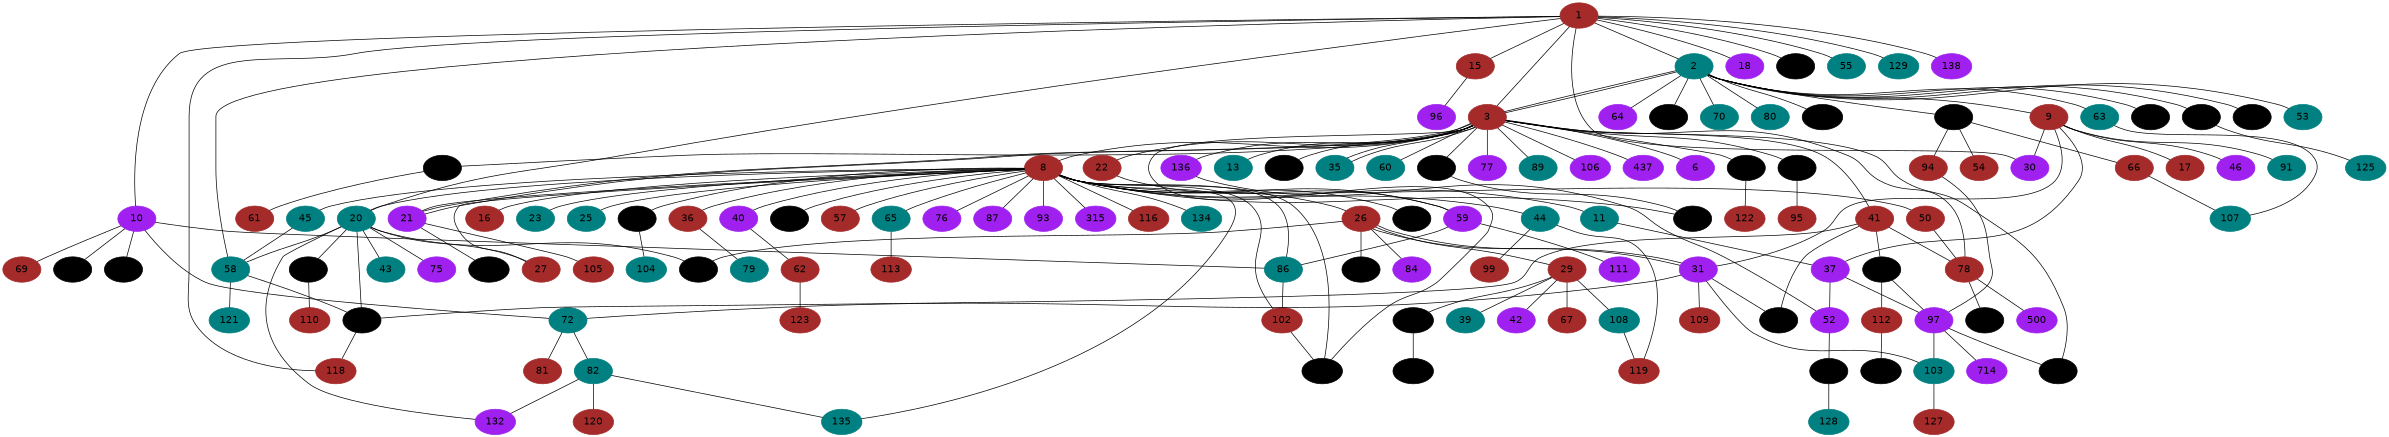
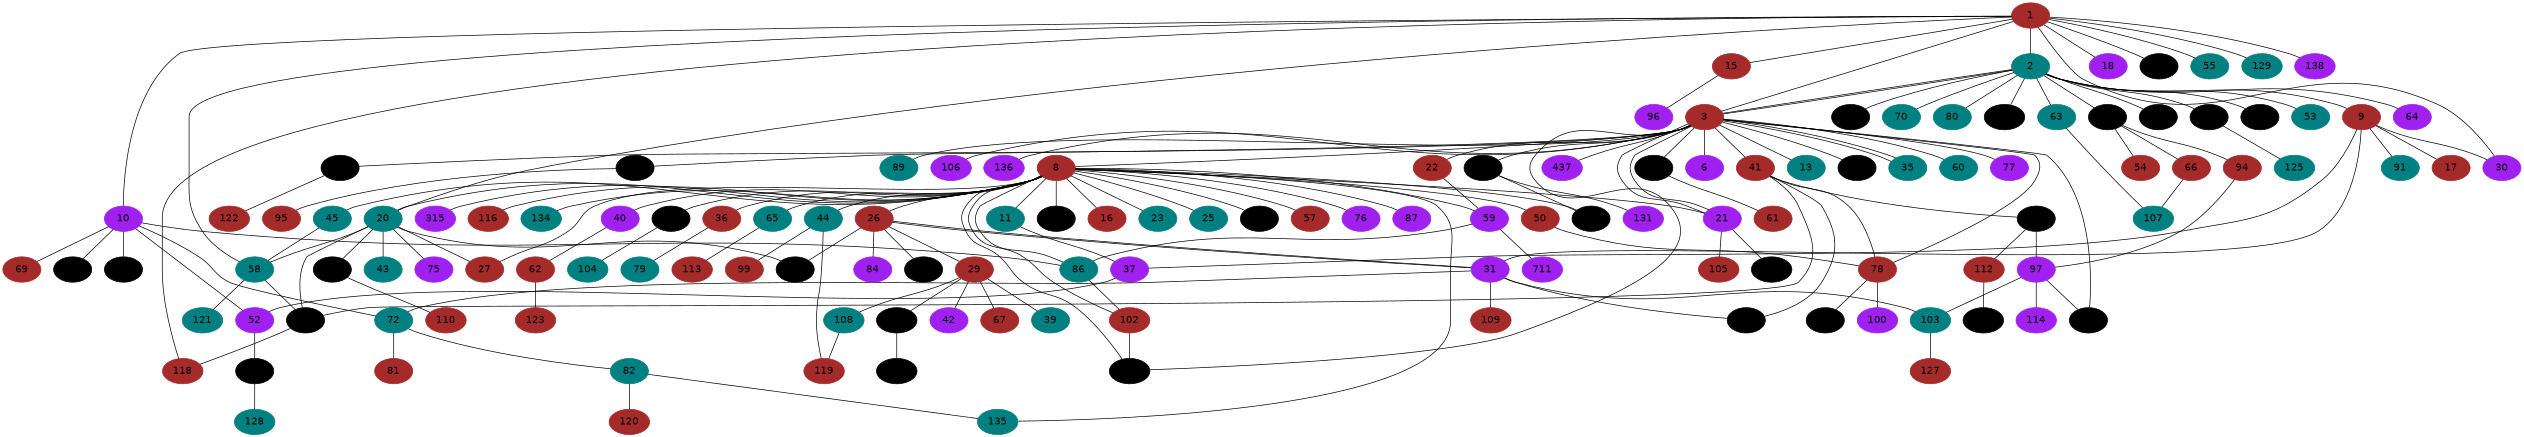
(2236, 168) -> none
(1503, 185) -> (189, 270)
(1044, 219) -> none
none -> (1643, 219)
(1619, 270) -> (1542, 270)
(1877, 292) -> none
(2037, 320) -> (1877, 320)
(1987, 371) -> (2036, 320)
(495, 422) -> none
